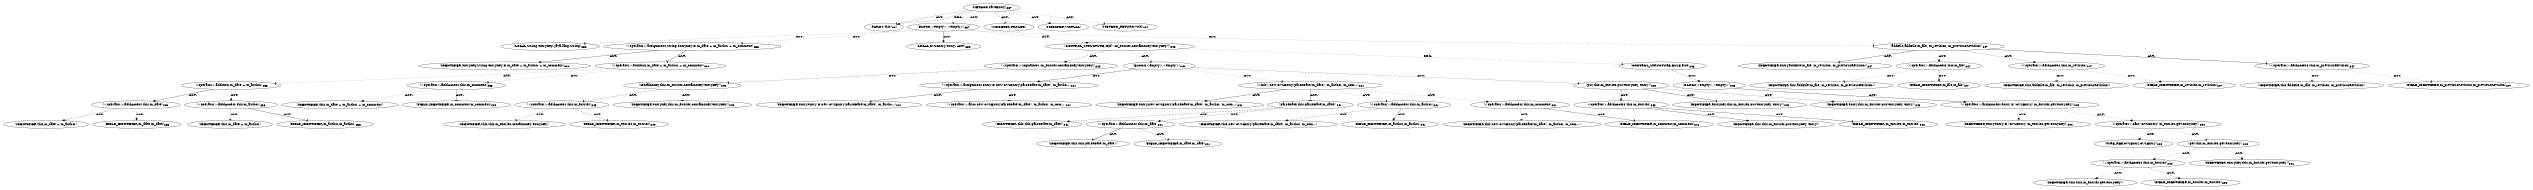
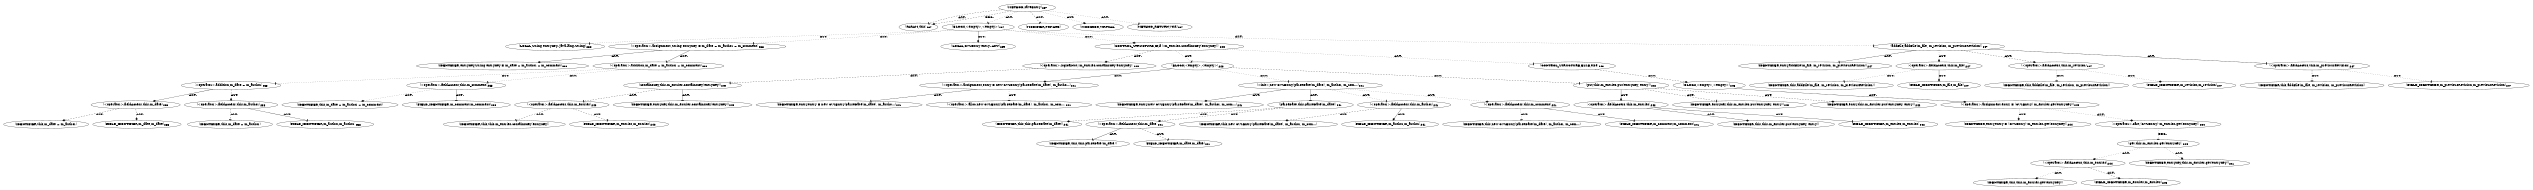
(1428, 56) -> (1399, 56)
(683, 95) -> (683, 95)
(1679, 95) -> (1679, 95)
(2196, 134) -> (2163, 134)
(2134, 144) -> none
